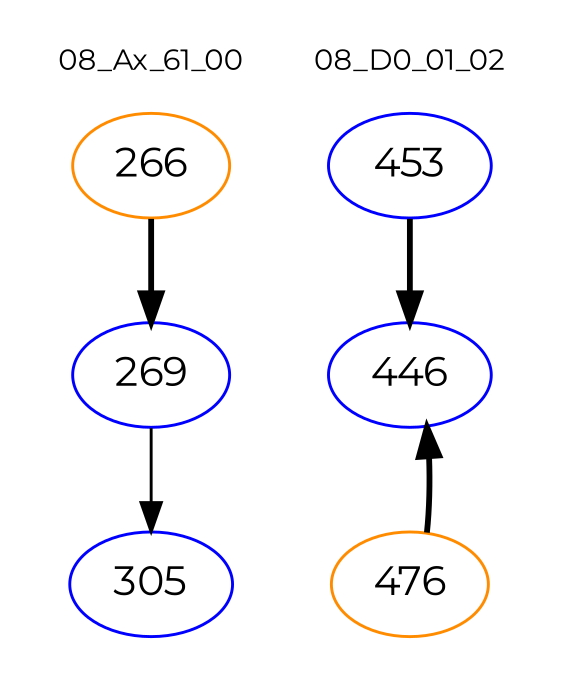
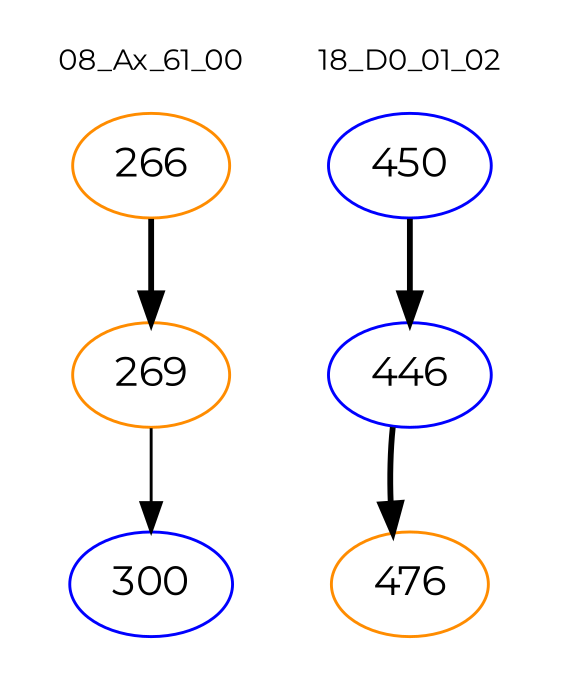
(411, 62) -> (411, 62)
(410, 166) -> (410, 166)
(151, 375) -> (151, 375)
(429, 495) -> (390, 465)
(151, 584) -> (151, 584)
